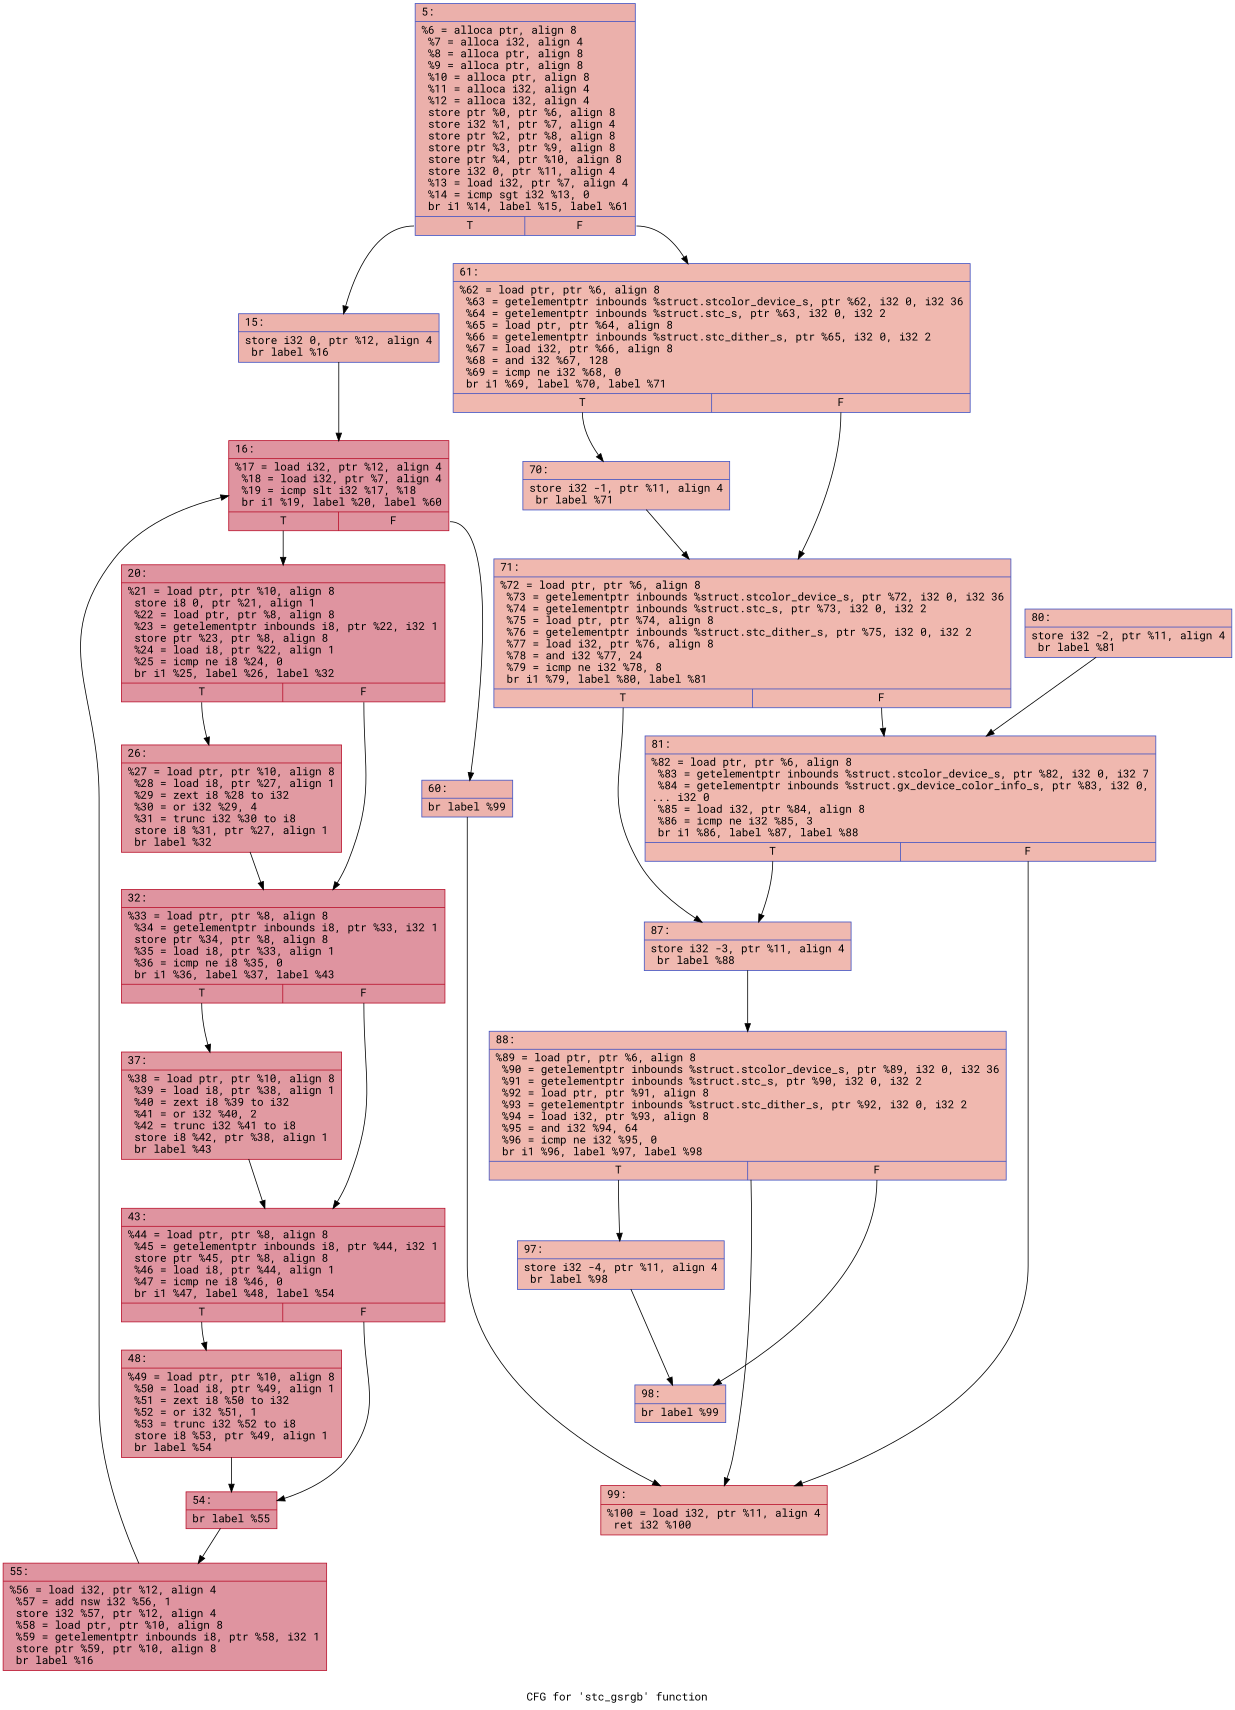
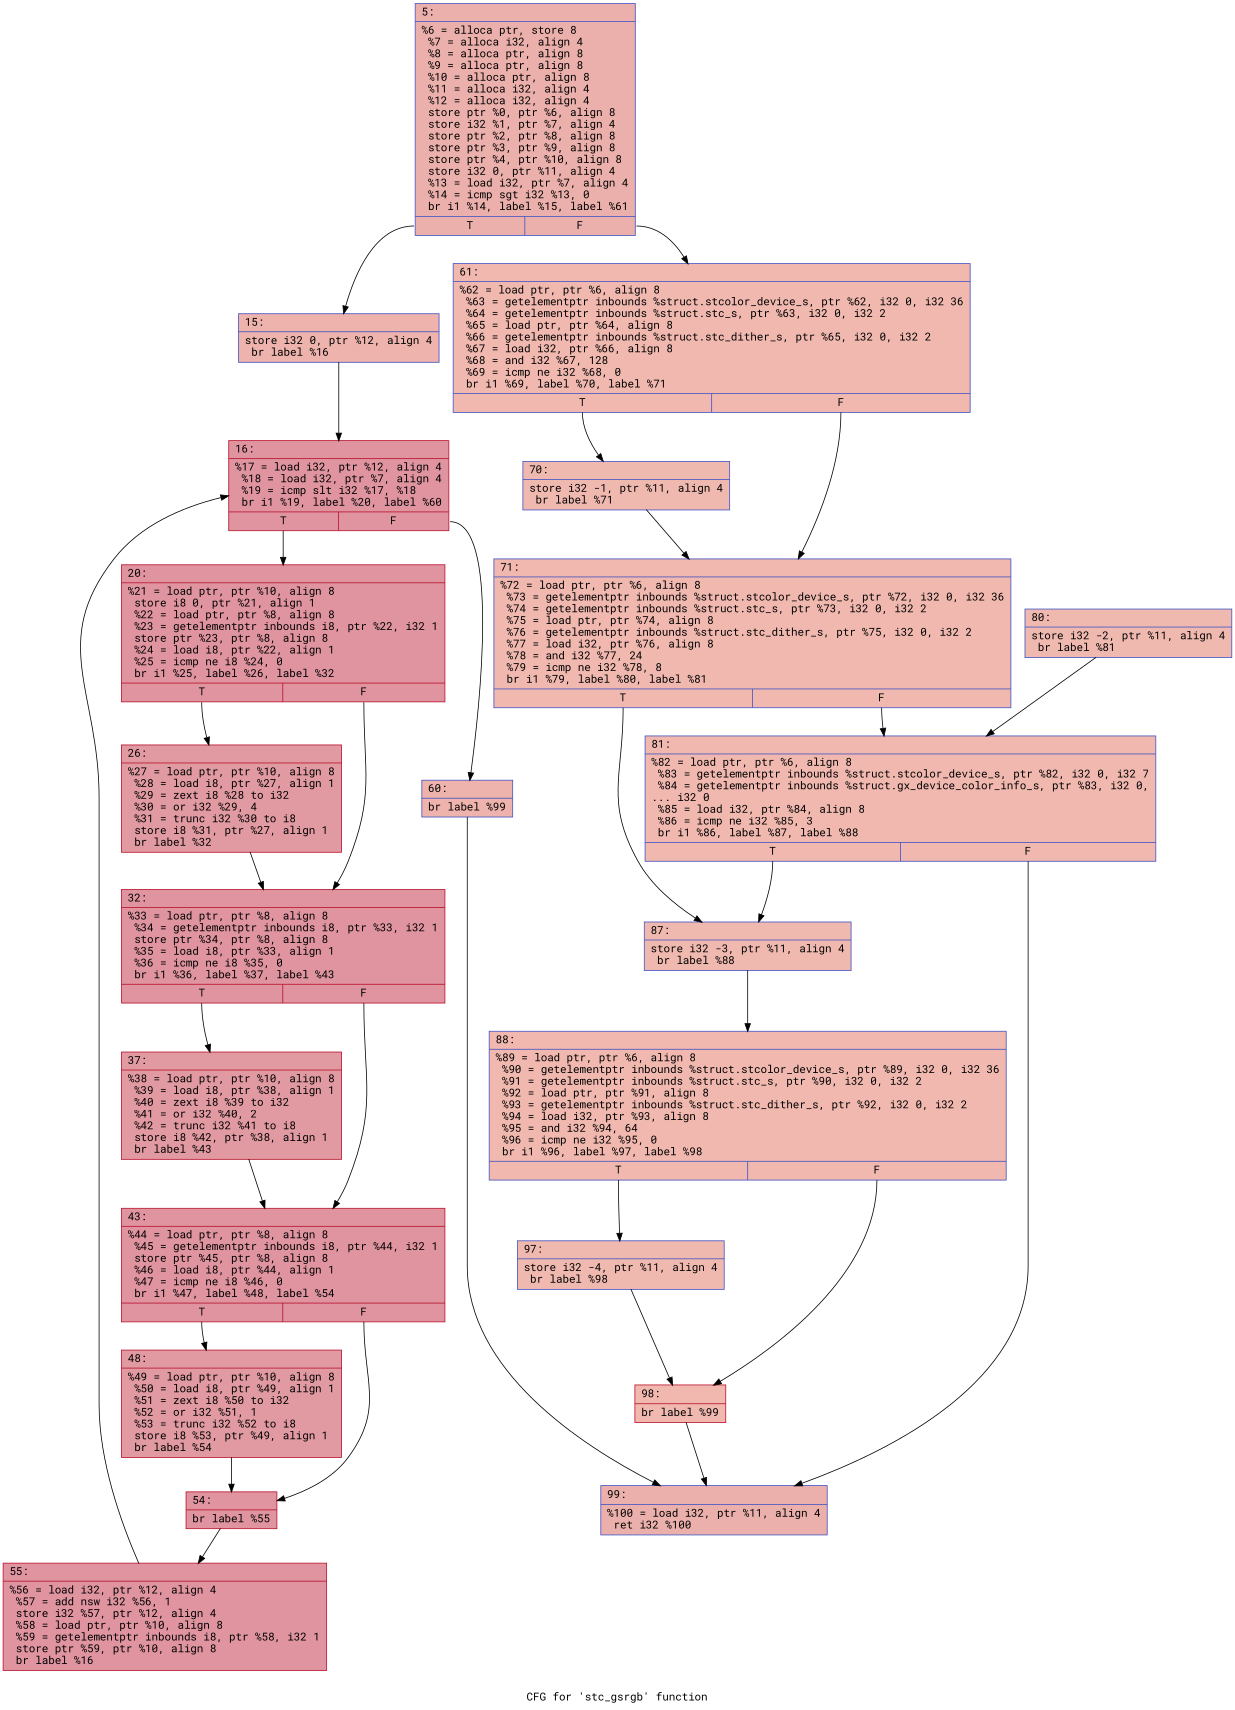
(499, 31) -> (499, 31)
(748, 1330) -> (695, 1450)
(680, 1404) -> (680, 1404)
(714, 1510) -> (714, 1510)
